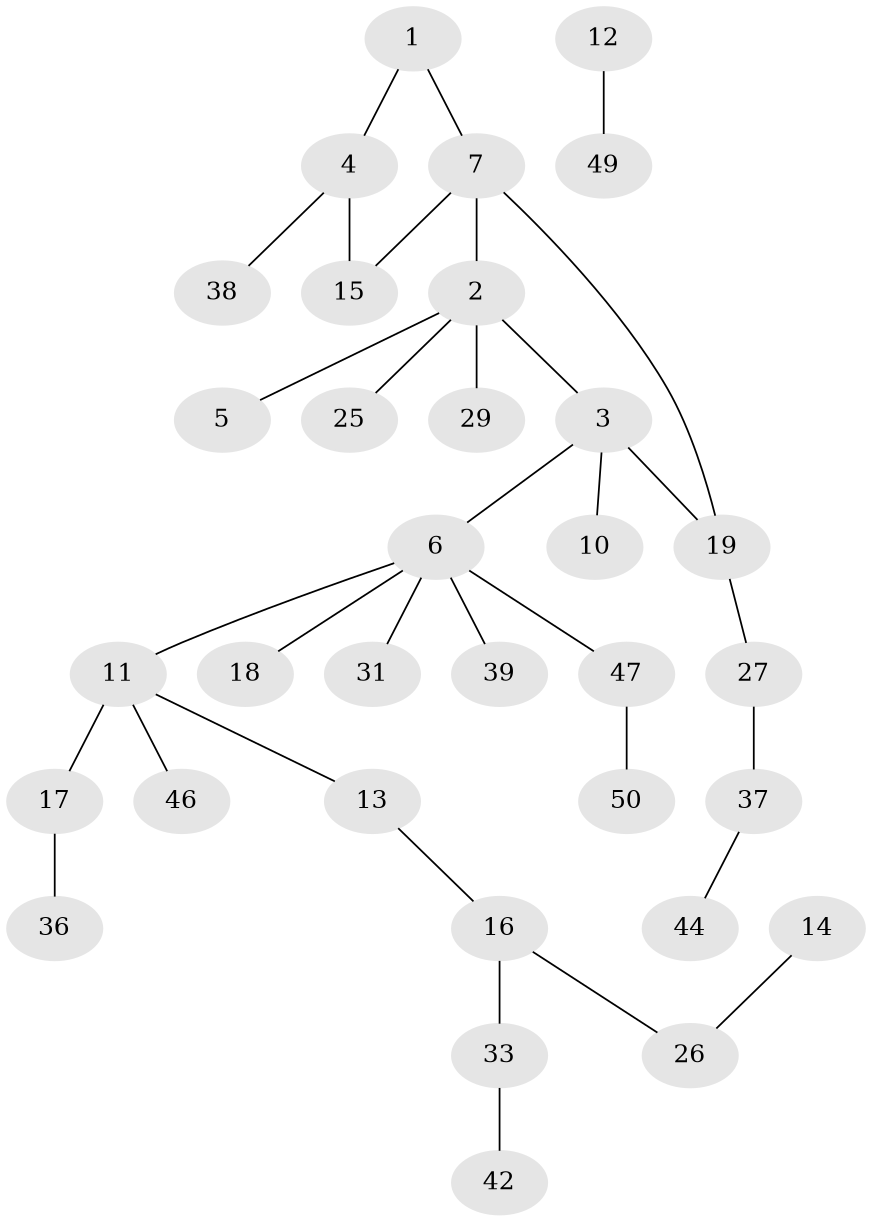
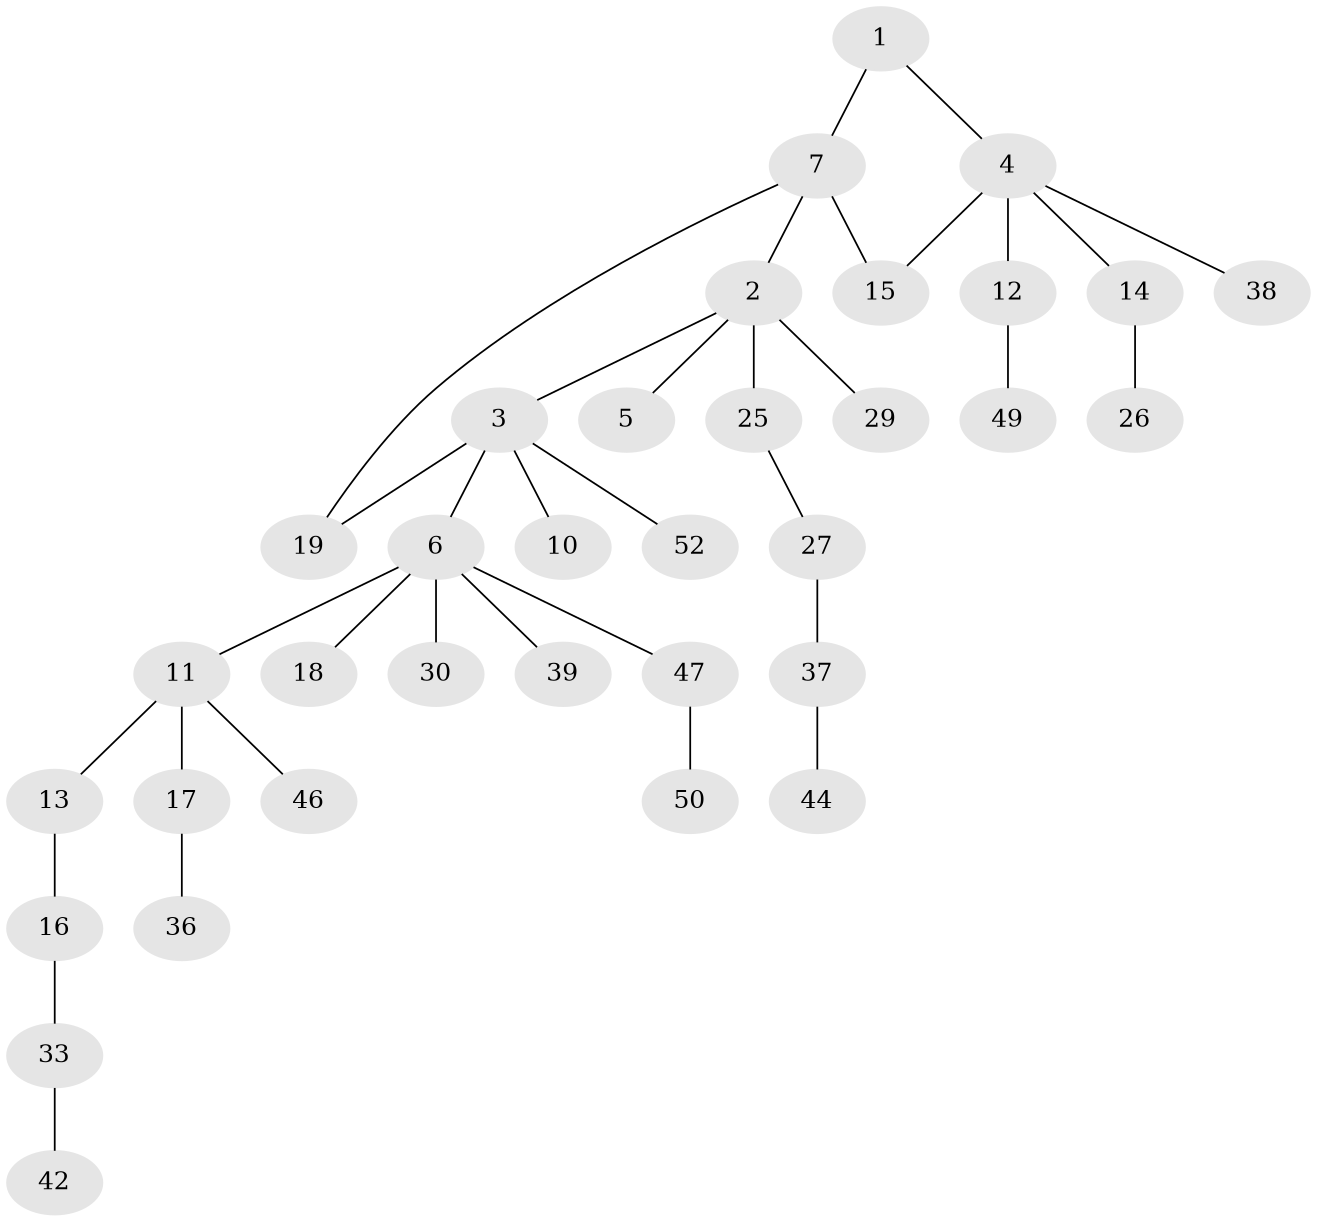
none -> (1071, 229)
none -> (1008, 230)
none -> (690, 547)
(738, 611) -> (786, 484)
(372, 674) -> (436, 674)
(595, 992) -> none
